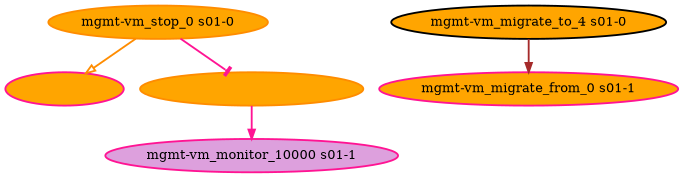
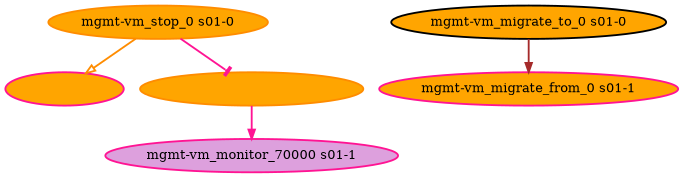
(529, 22) -> (529, 22)
(252, 156) -> (252, 156)
